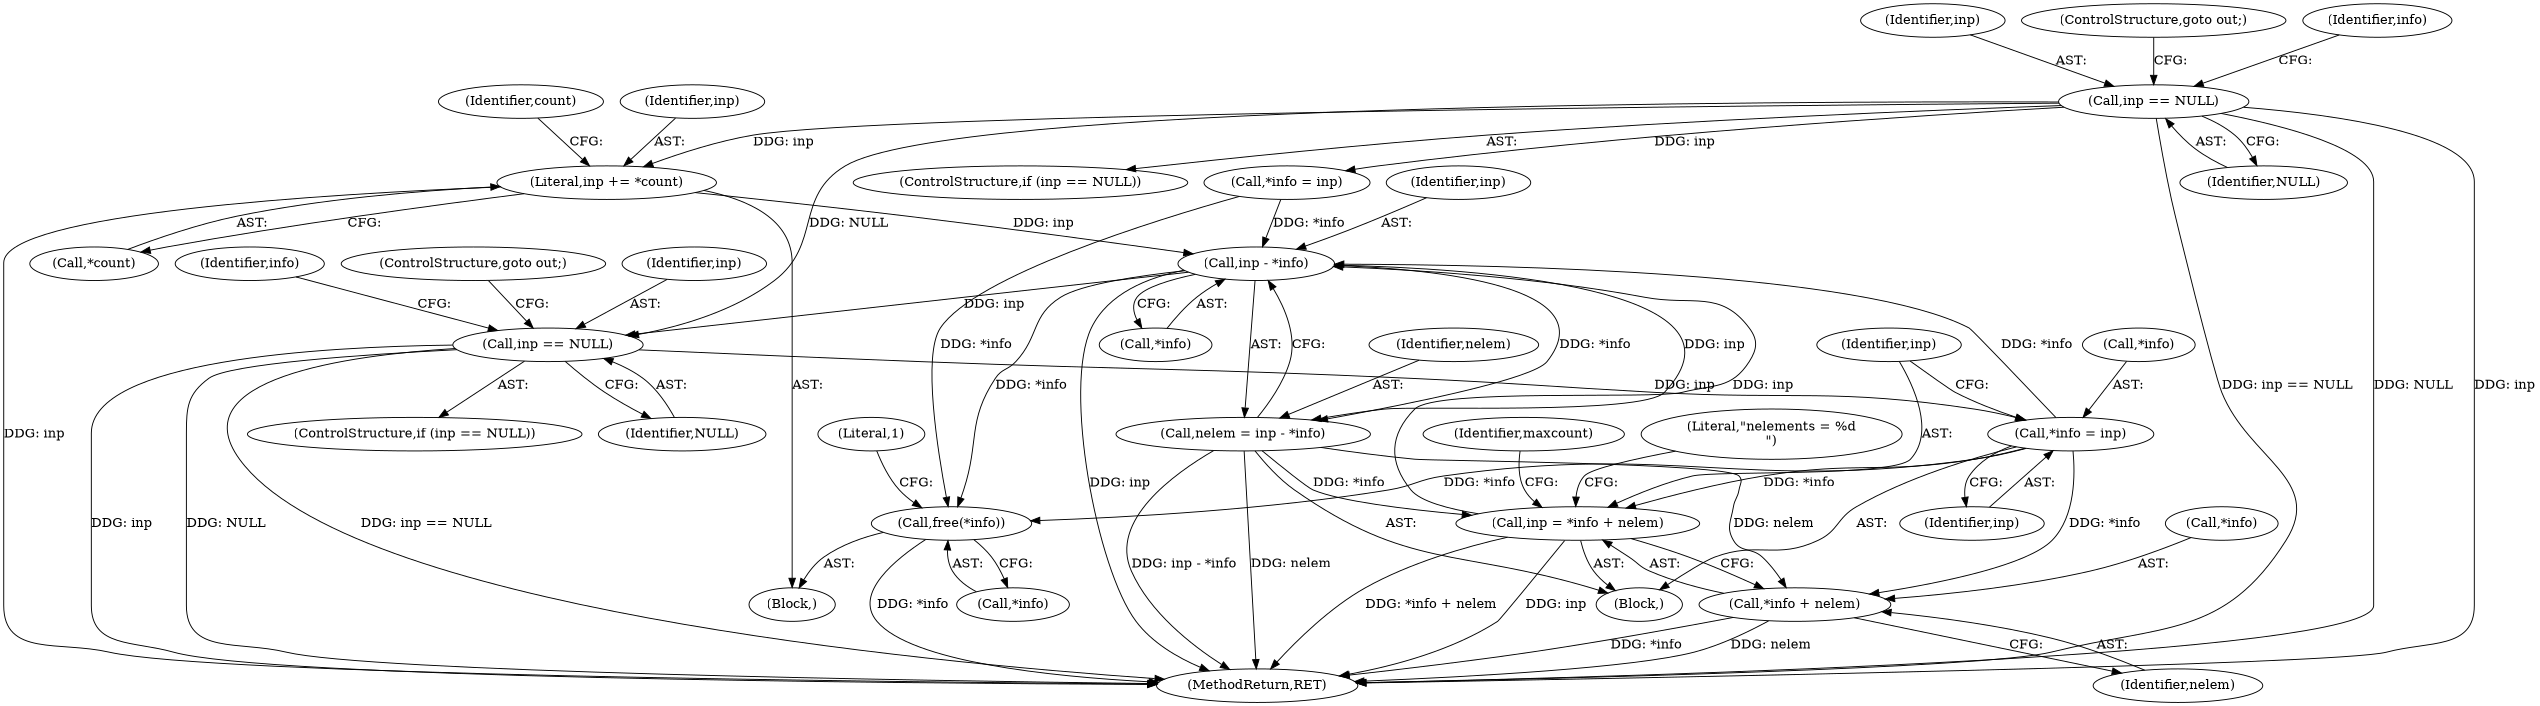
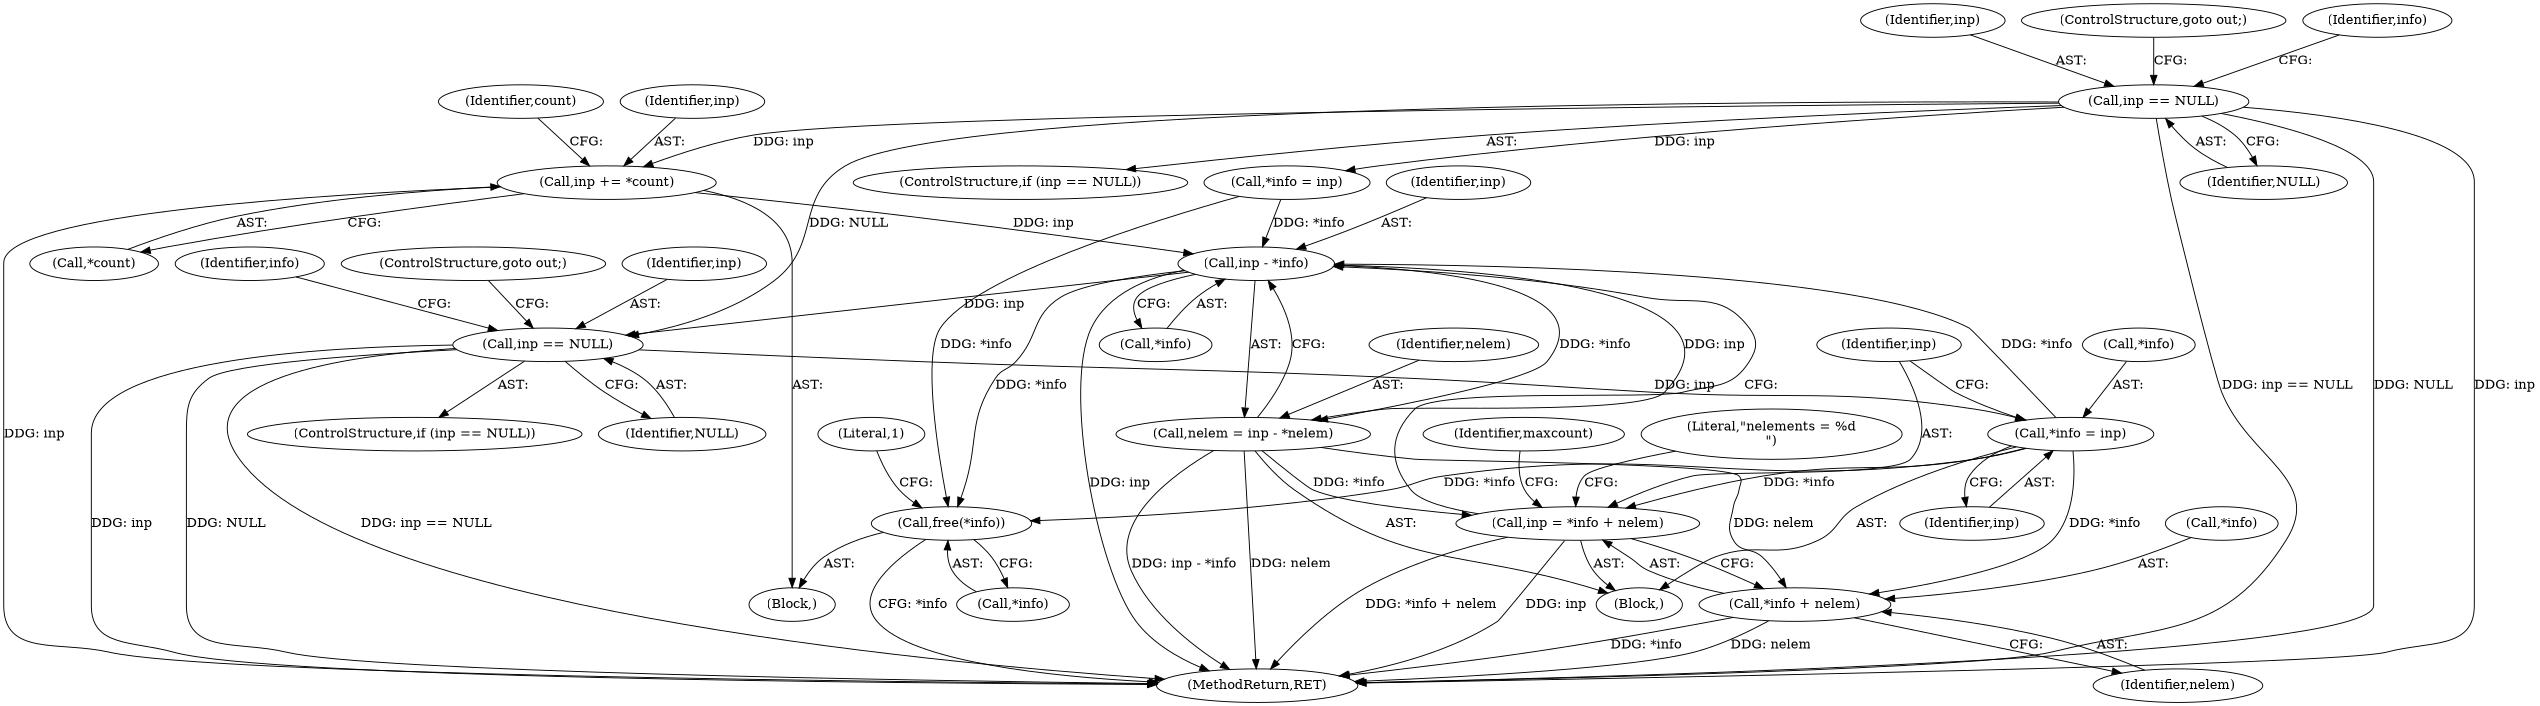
(607, 183) -> (607, 183)
(1763, 385) -> (1763, 385)
(1243, 434) -> (1243, 434)
(913, 605) -> (913, 605)
